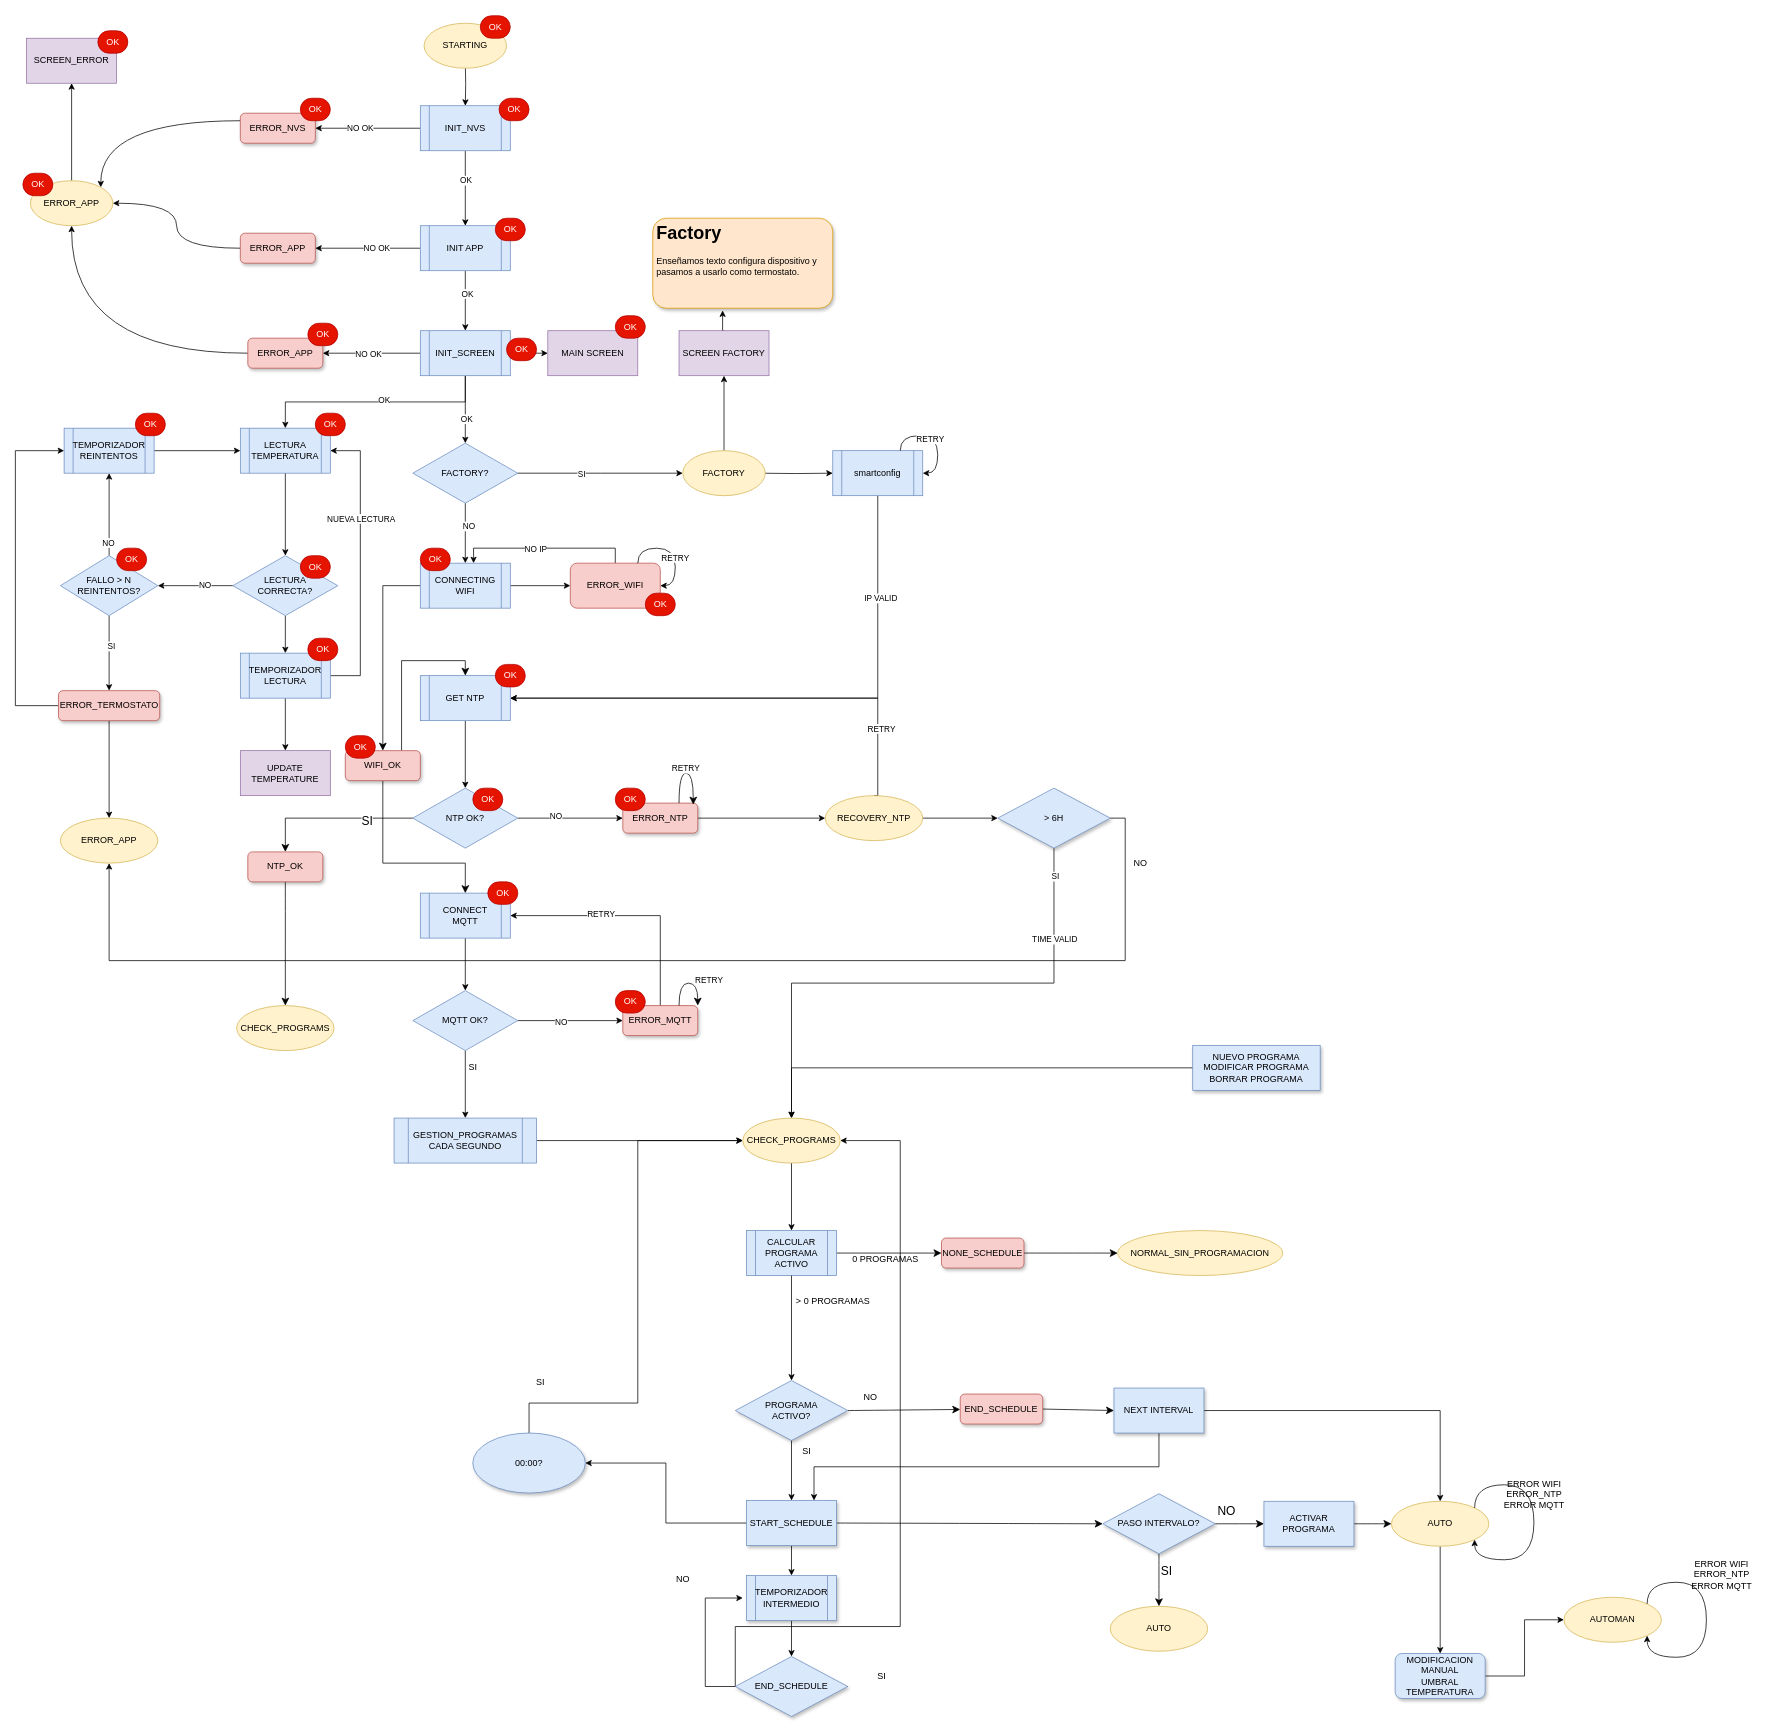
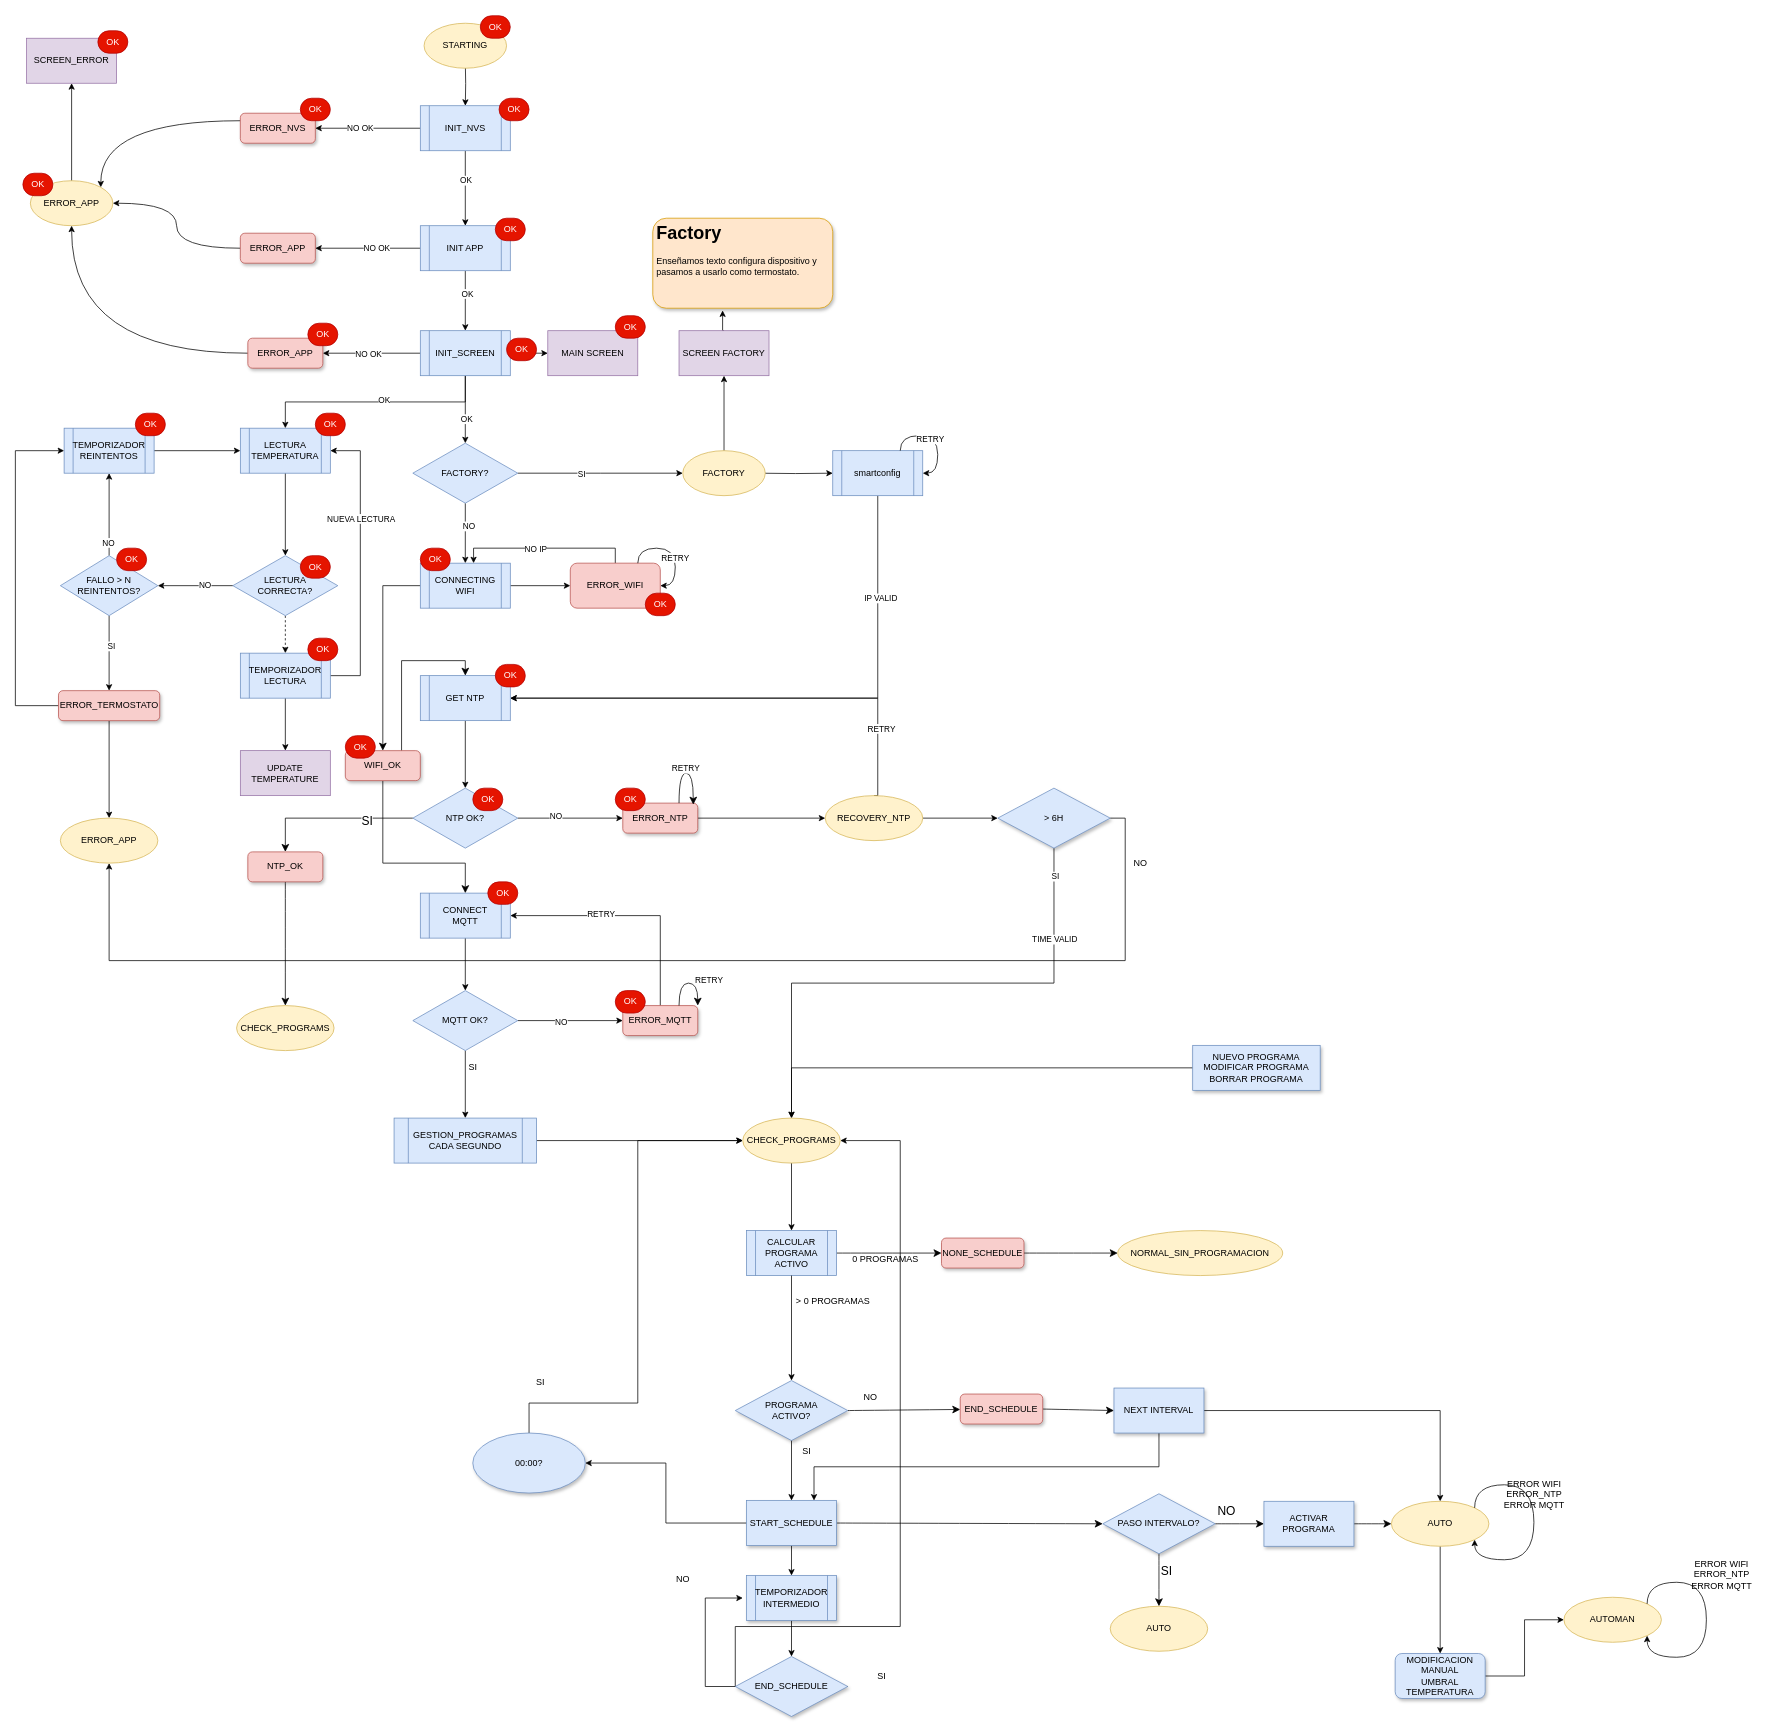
(285, 632) -> (285, 632)
